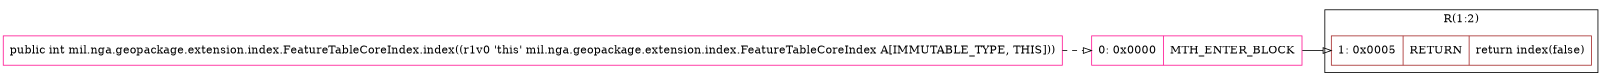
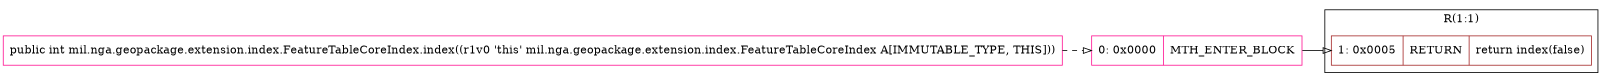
(1461, 19) -> (1461, 19)
